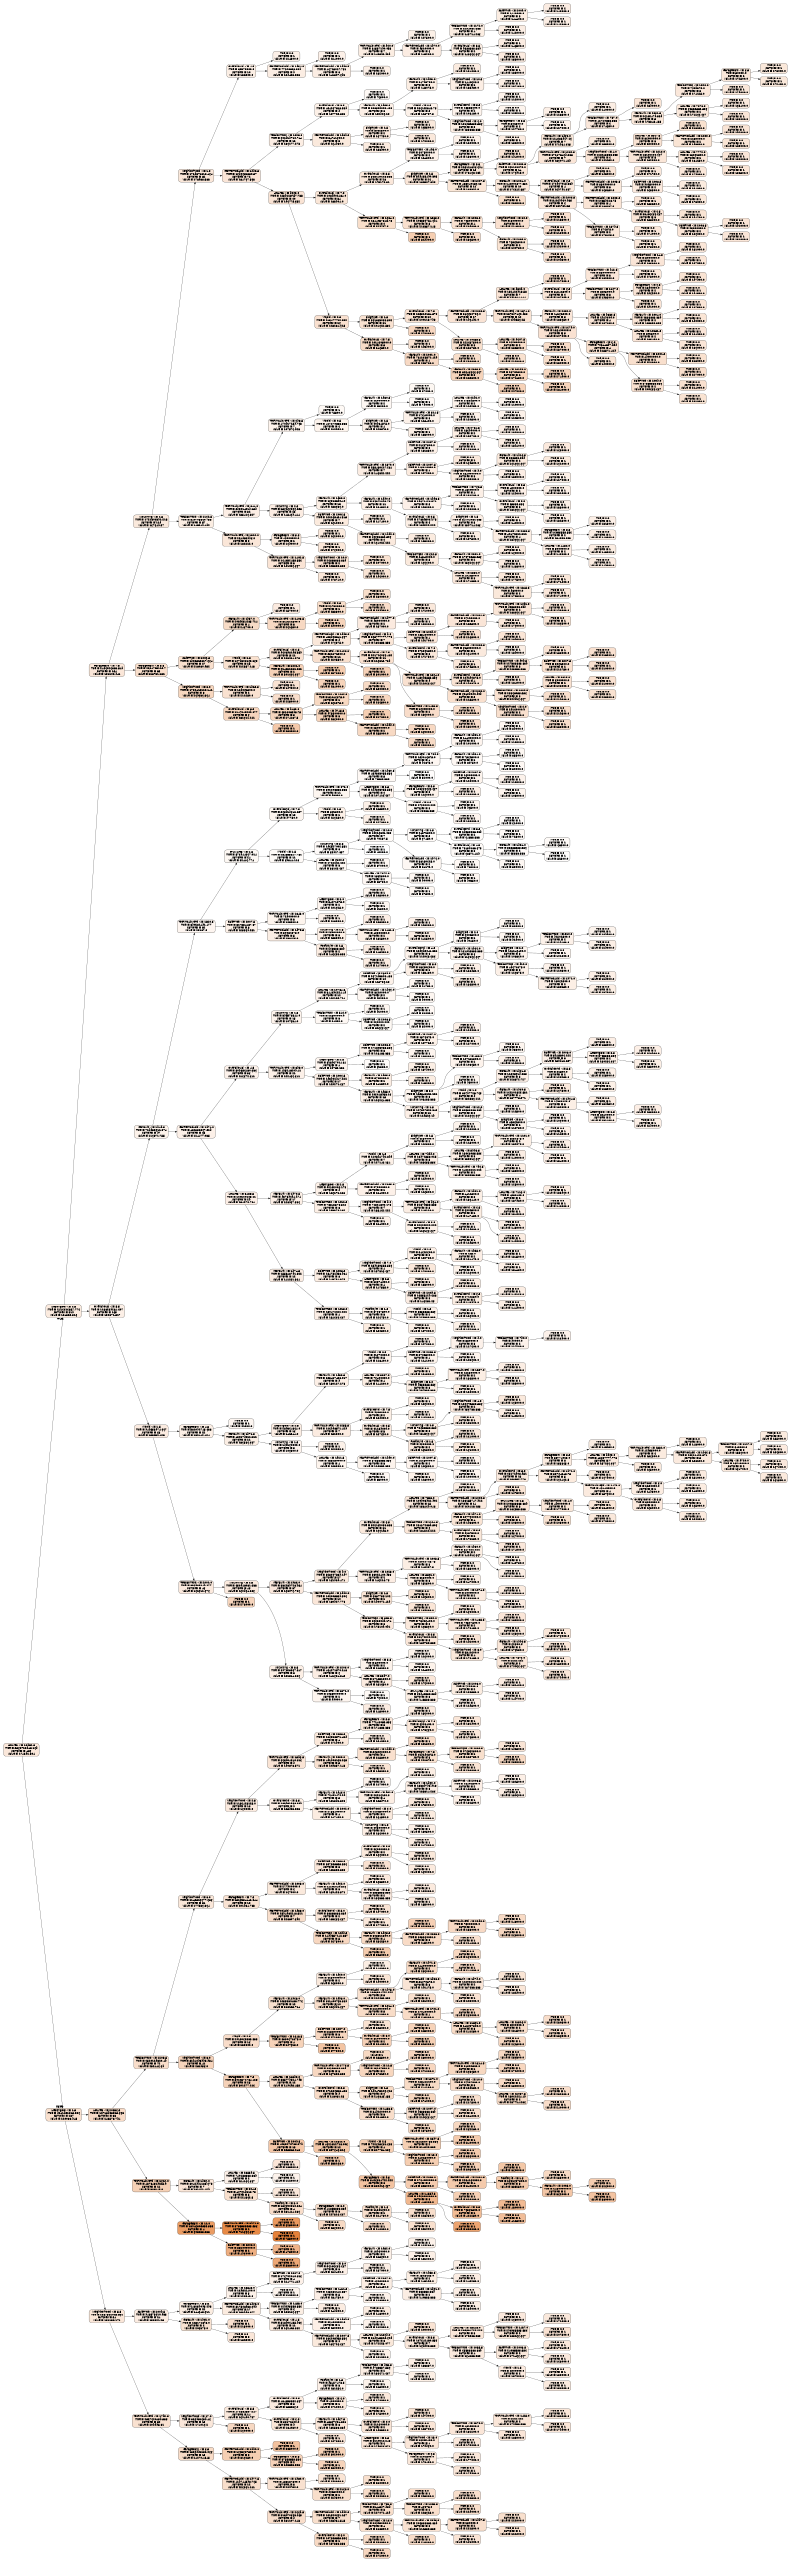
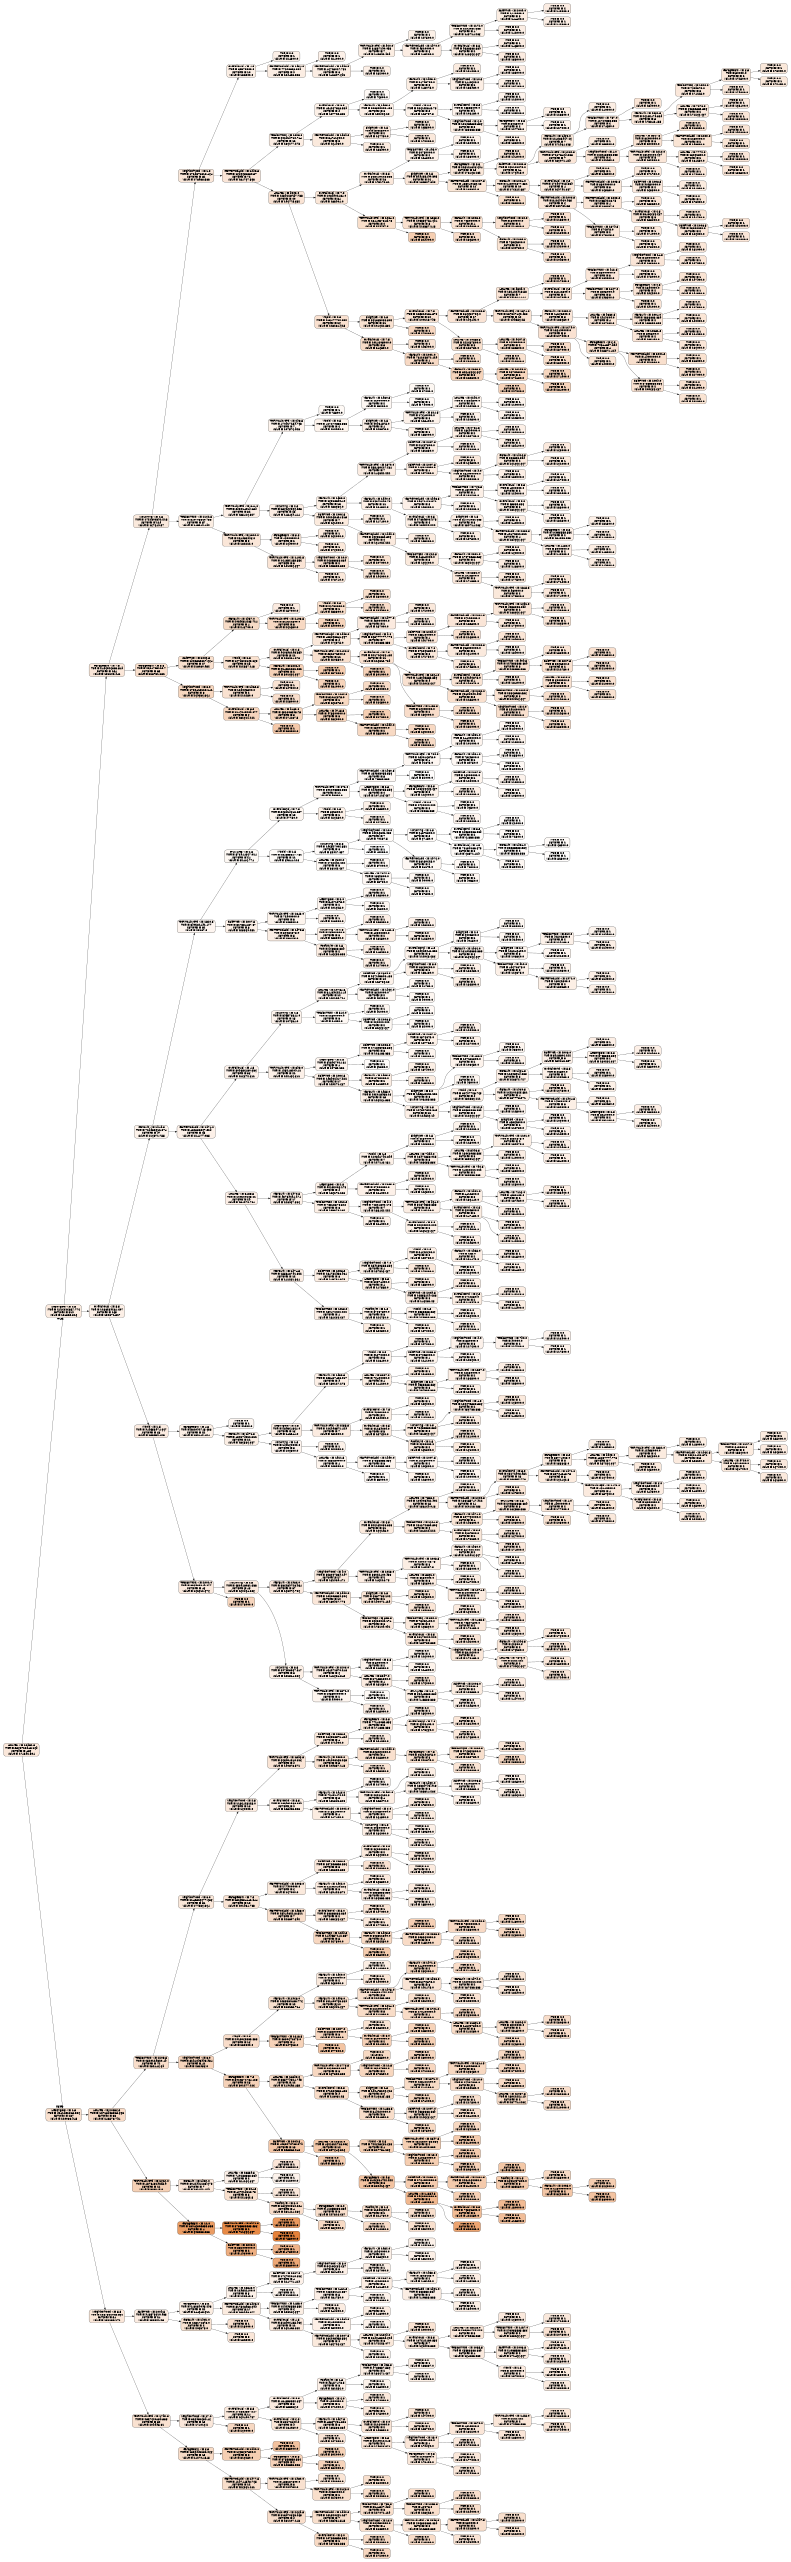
(443, 1255) -> none
none -> (557, 1349)
(422, 1741) -> none
